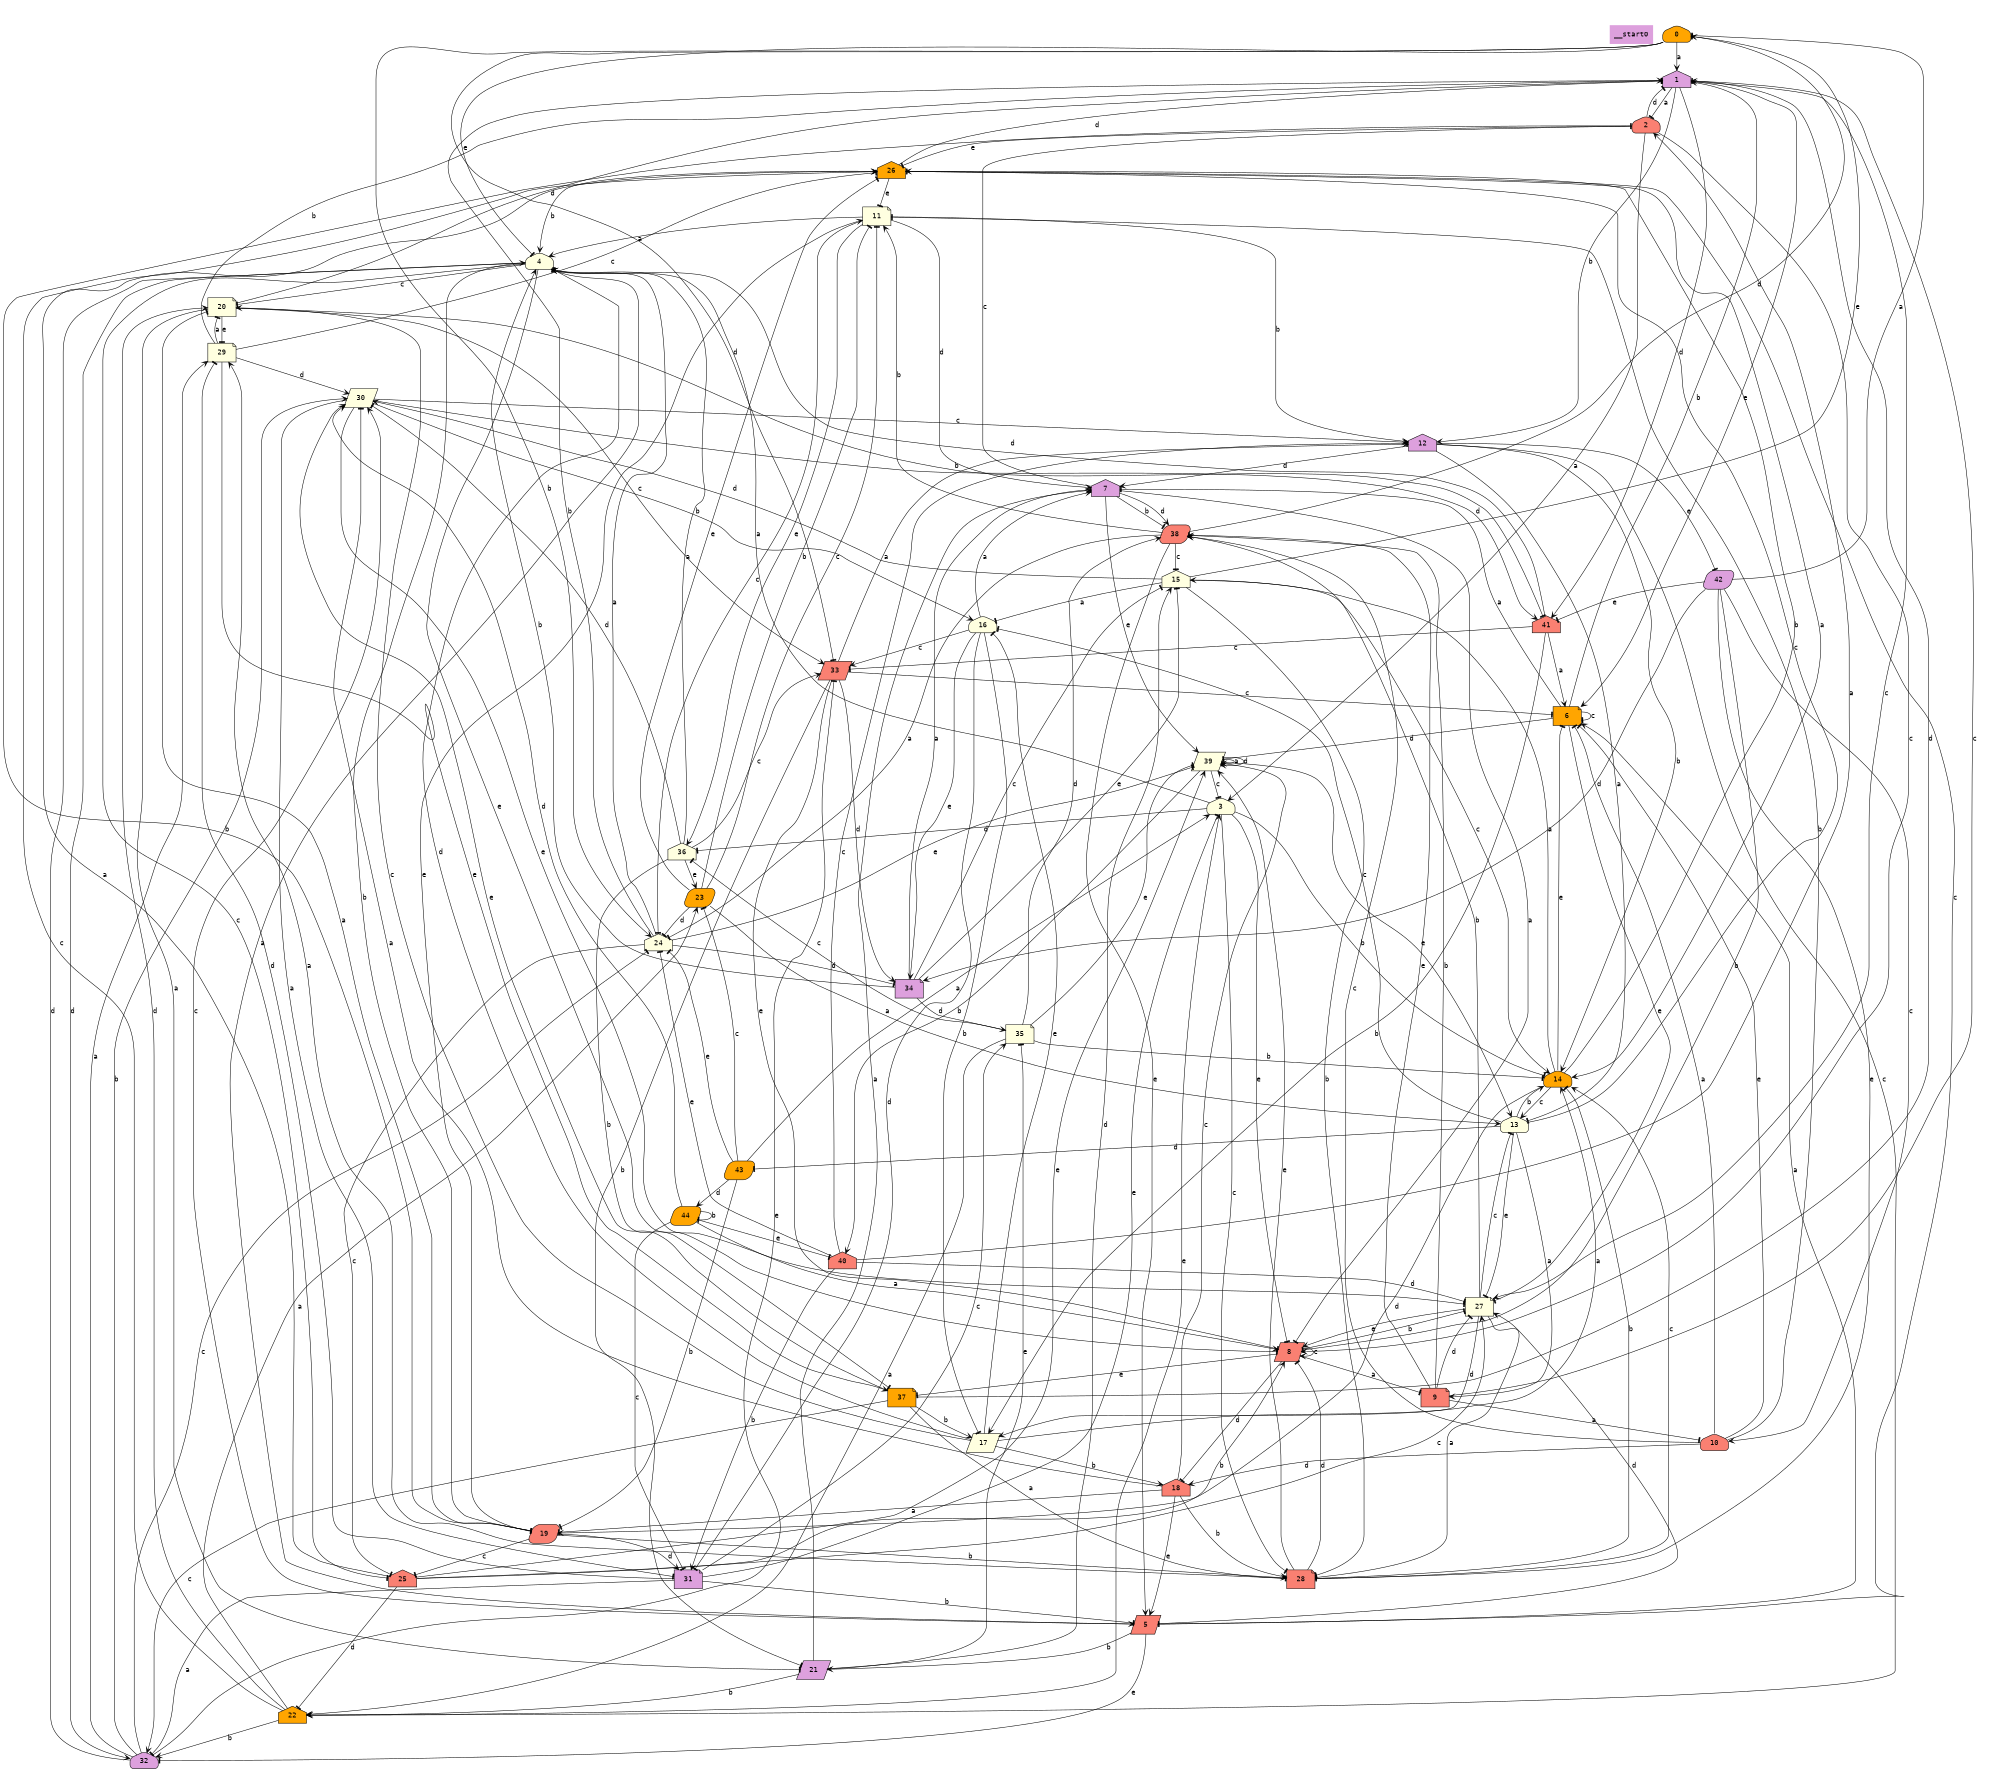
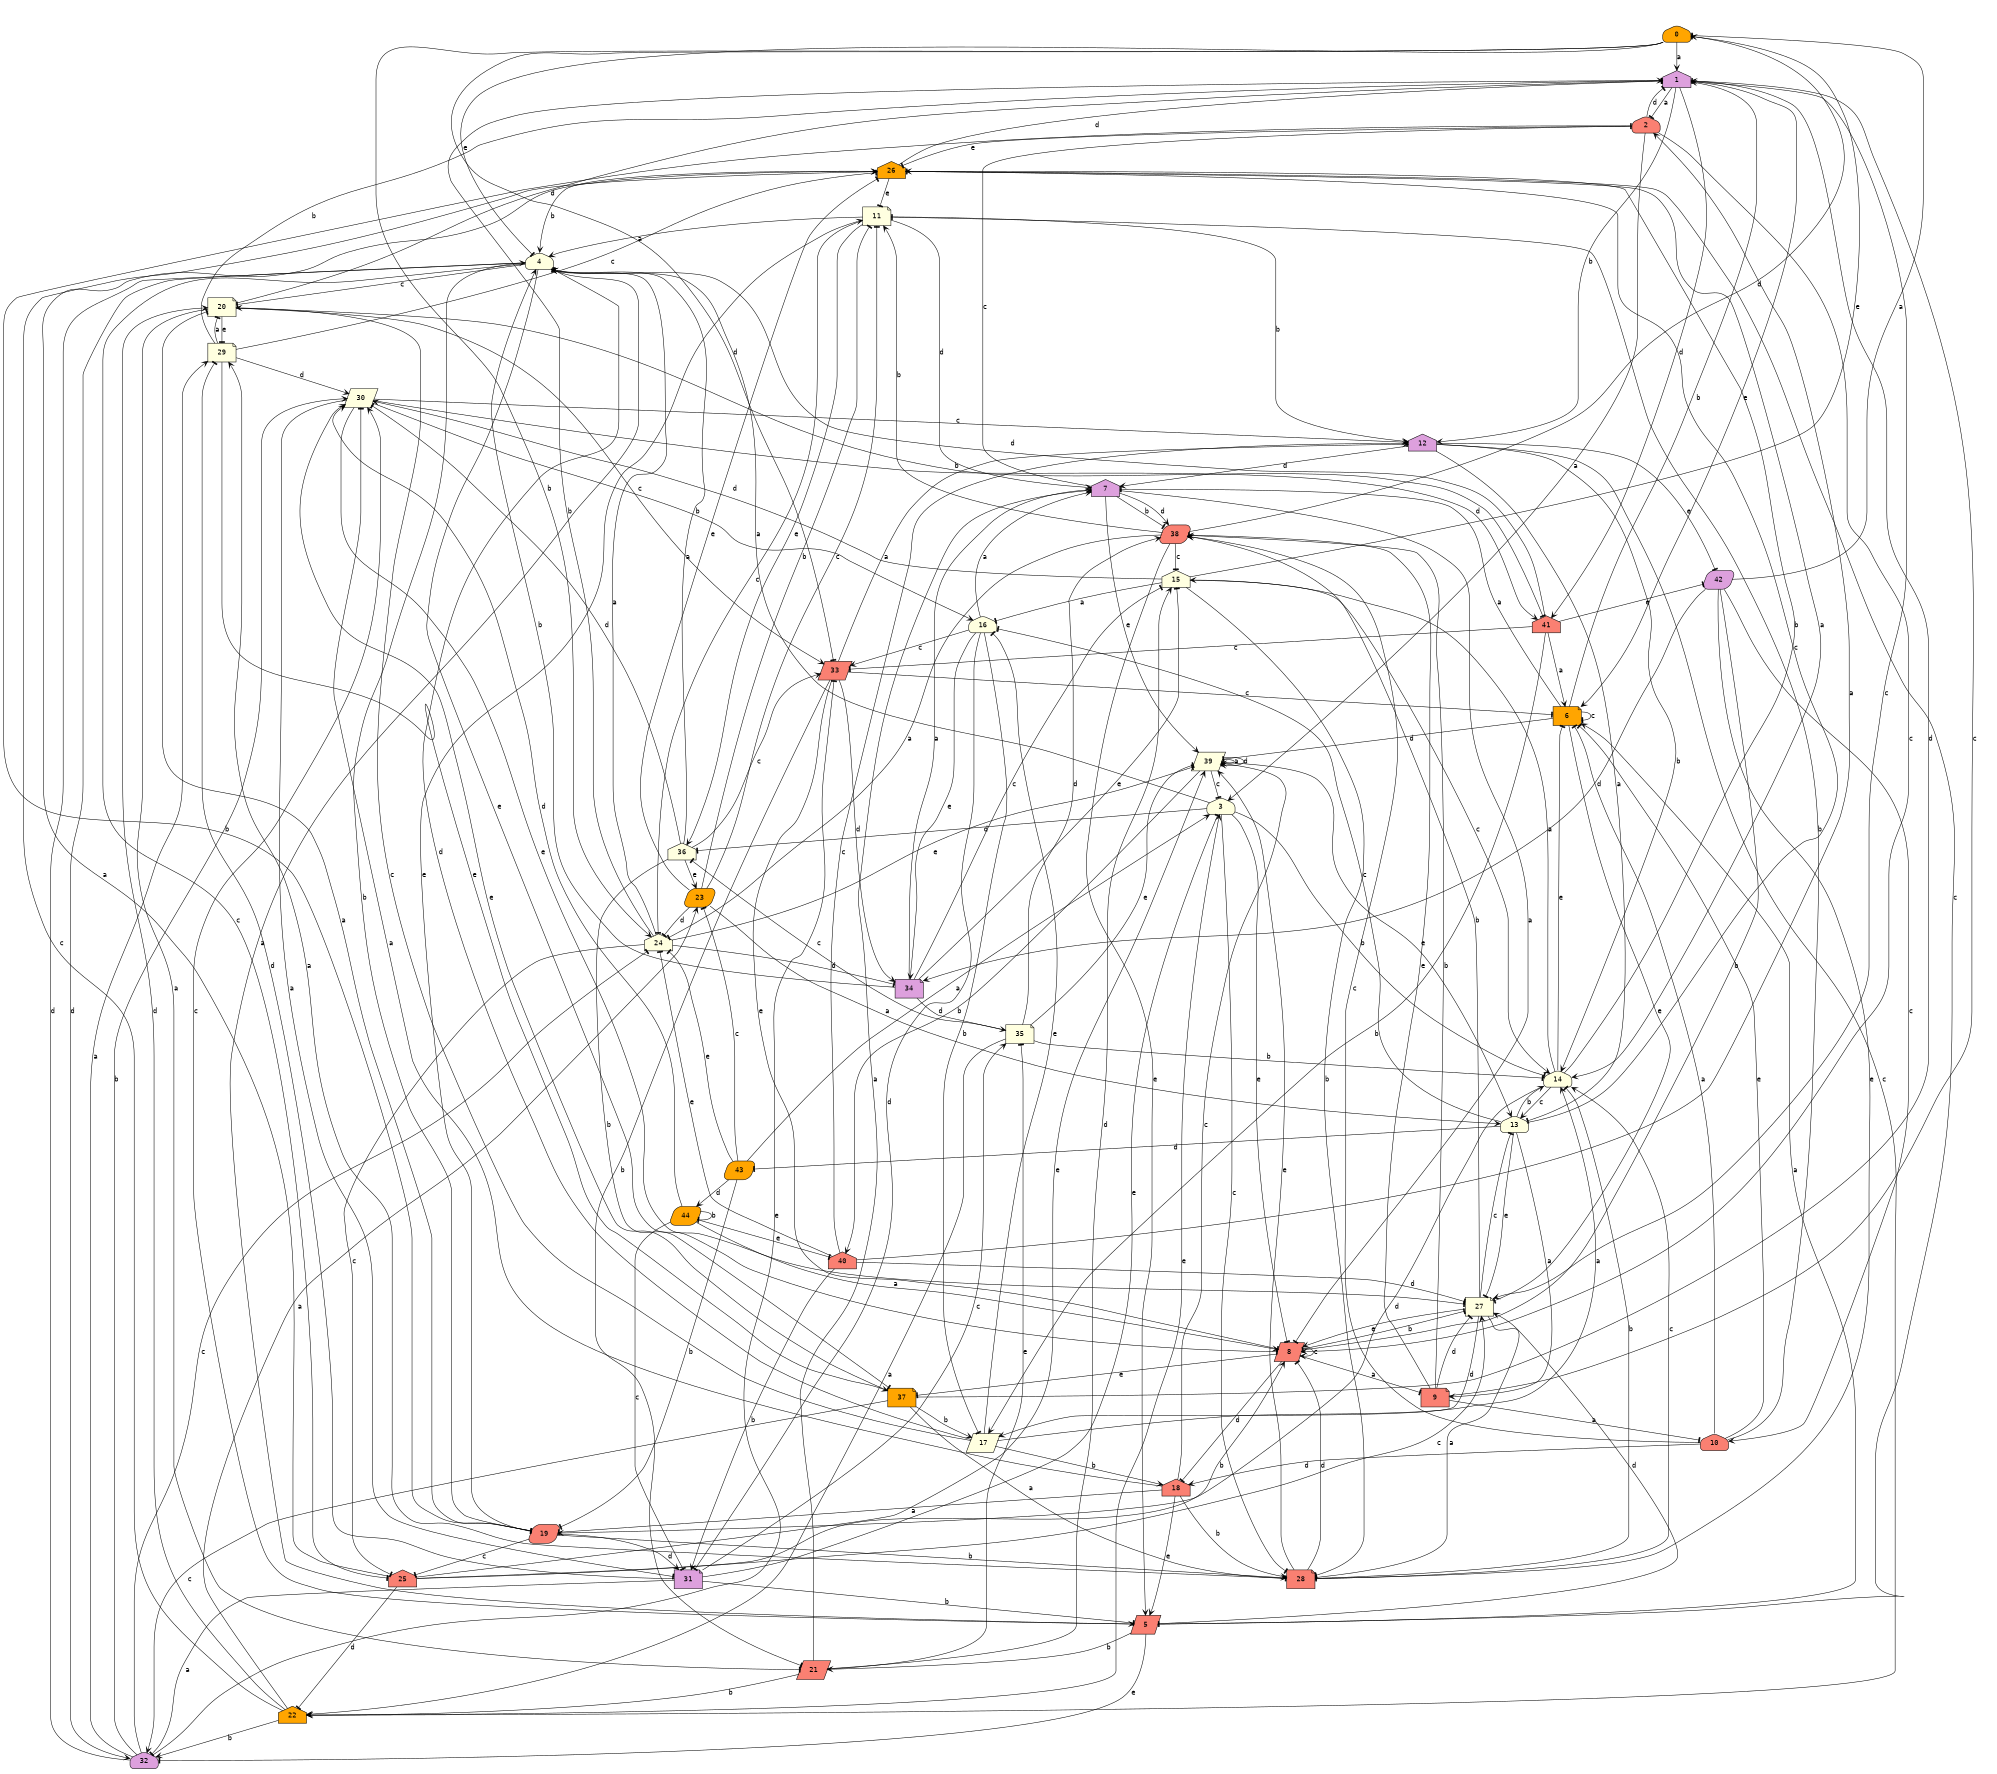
(1631, 35) -> none
(1630, 594) -> (1630, 603)
(1558, 1080) -> (1558, 1080)
(814, 1670) -> (814, 1670)
